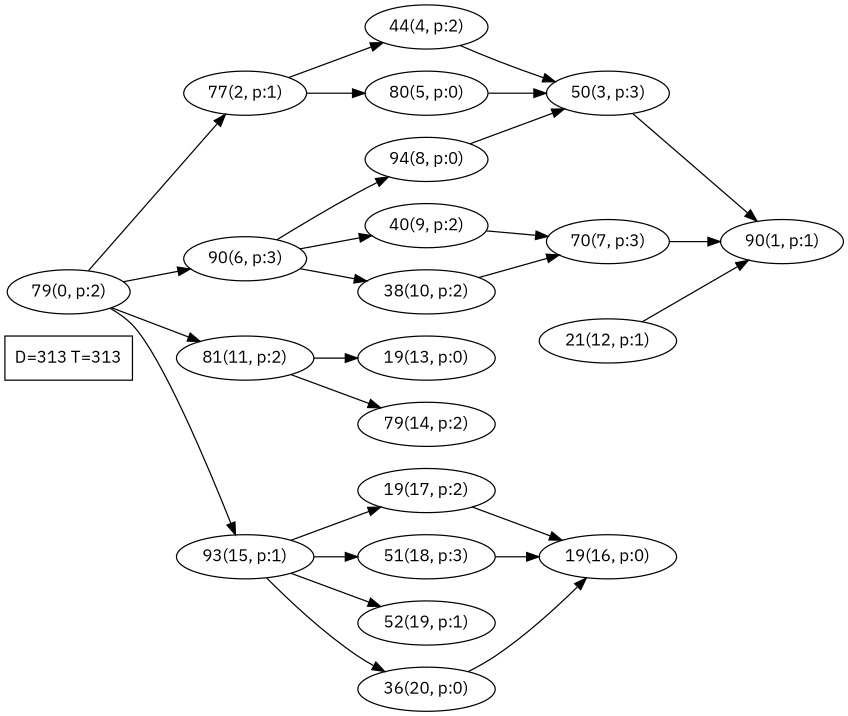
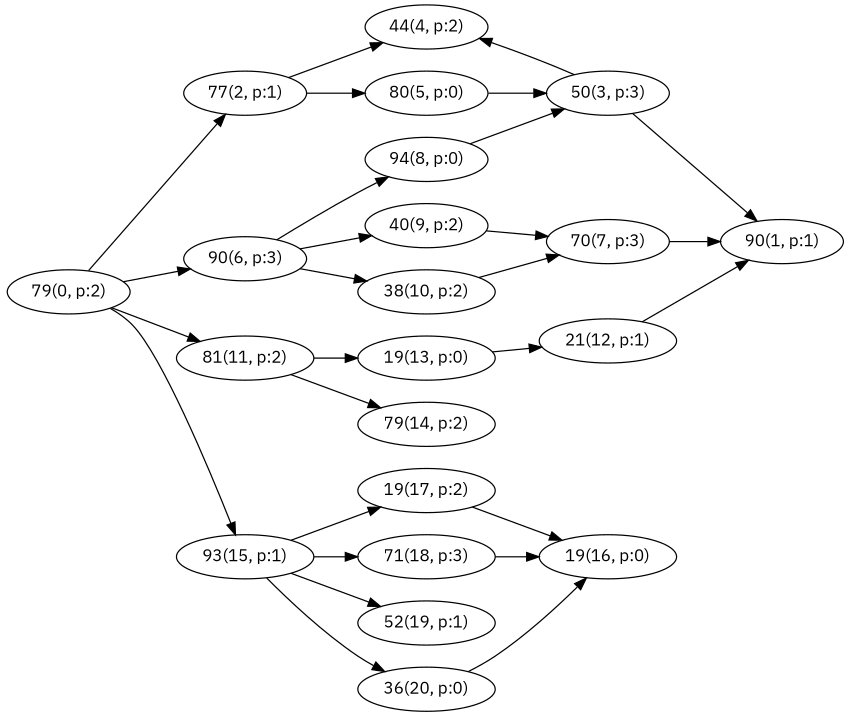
(501, 62) -> (533, 58)
none -> (511, 350)
(69, 358) -> none
(427, 557) -> (427, 557)
